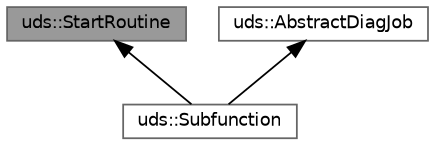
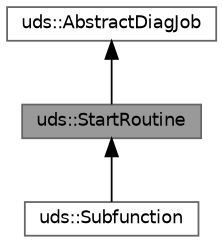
(260, 78) -> (112, 82)
